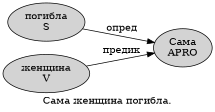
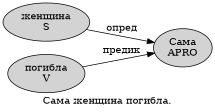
(46, 22) -> (46, 22)
(46, 74) -> (46, 74)
